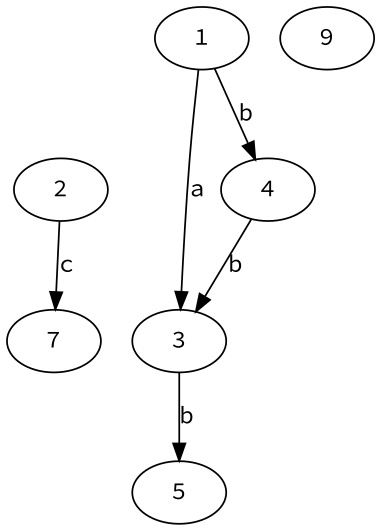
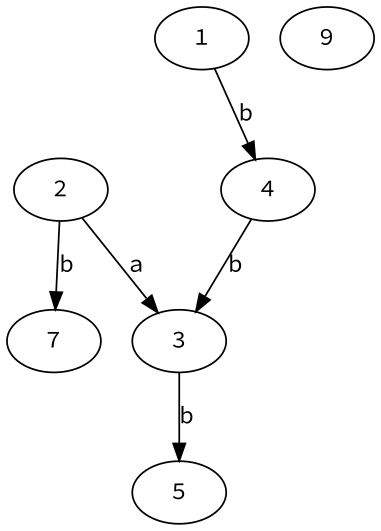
(188, 180) -> (114, 258)
(67, 265) -> (67, 265)
